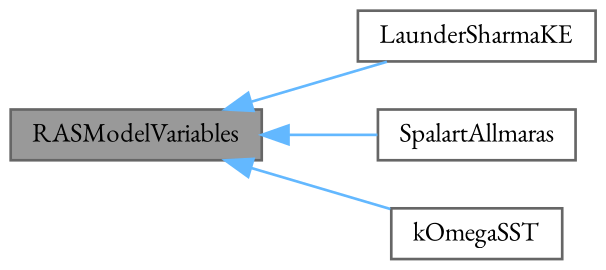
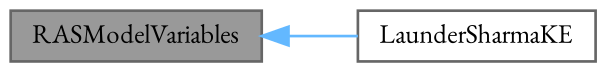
(477, 135) -> none
(477, 234) -> none
